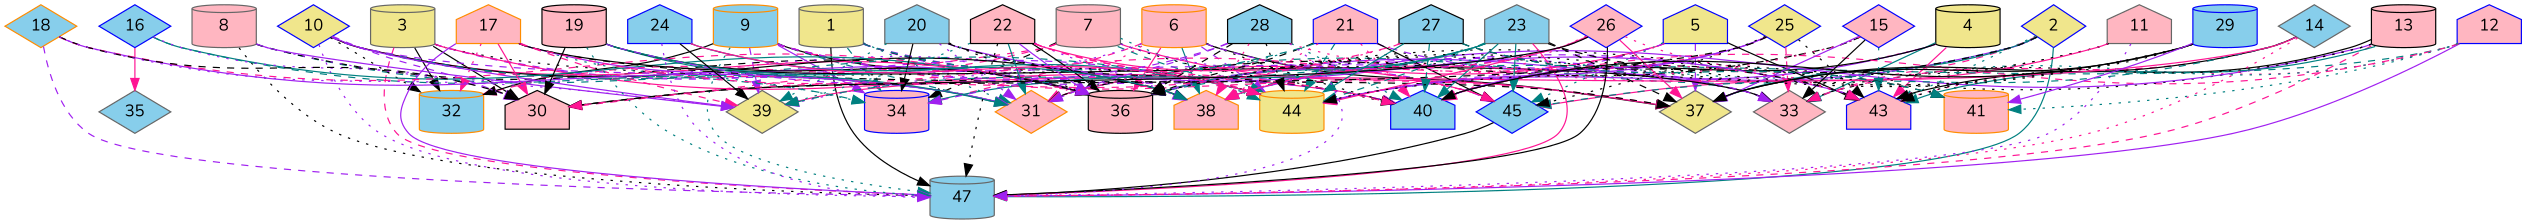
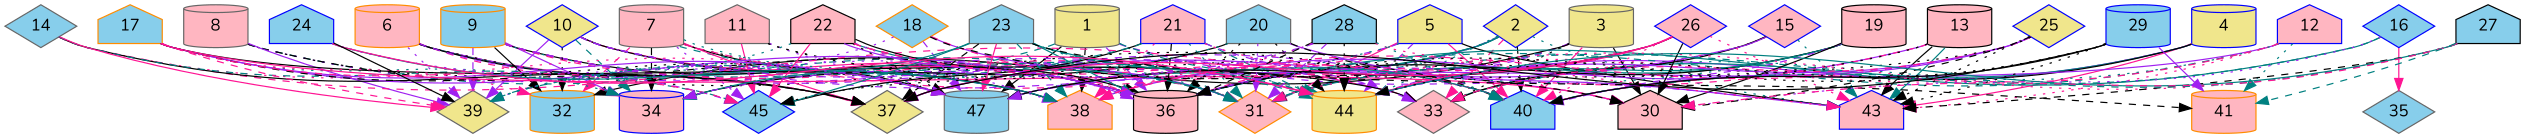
(488, 26) -> (130, 26)
(1968, 26) -> (2224, 26)
none -> (1473, 66)
(1289, 169) -> (808, 69)
